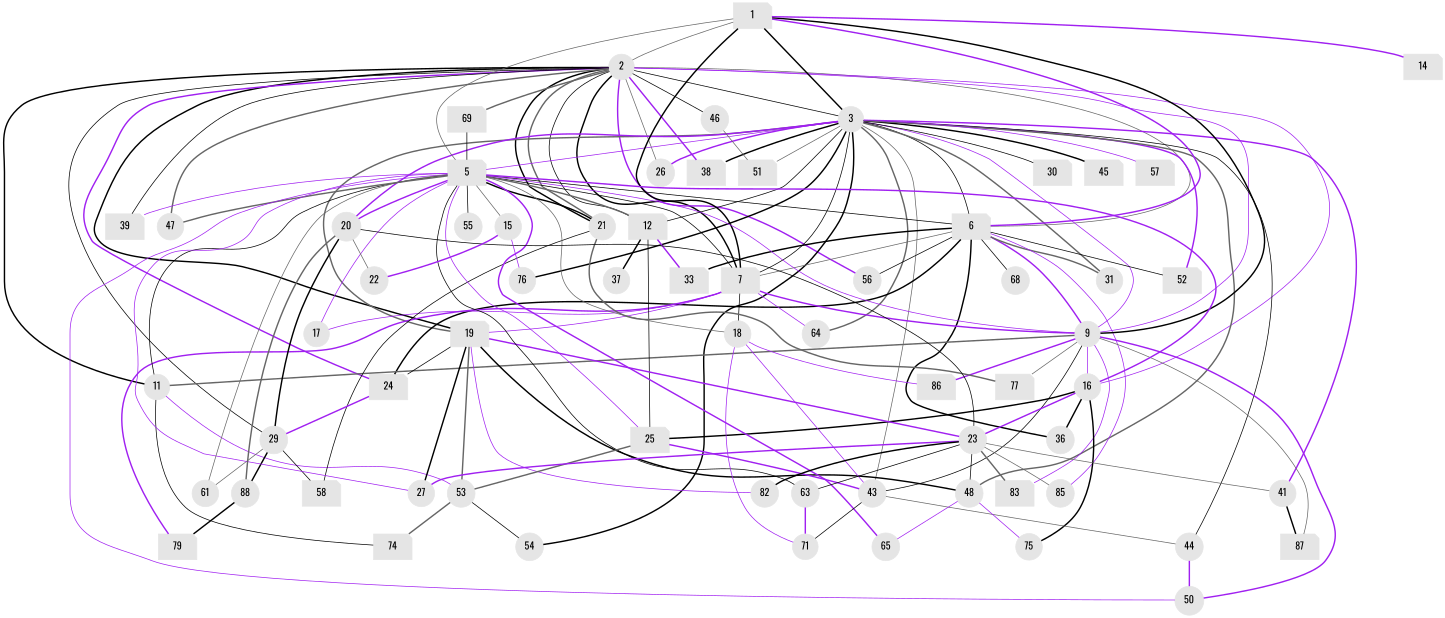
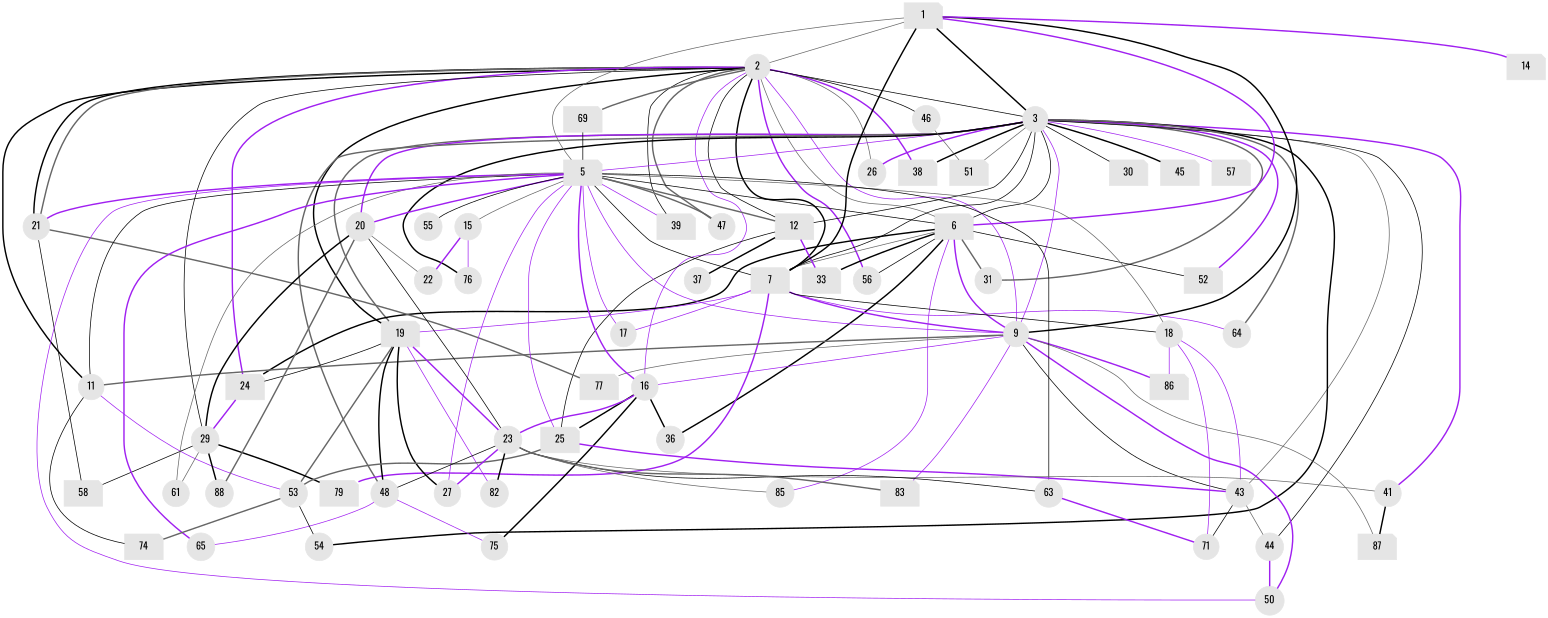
(520, 195) -> (304, 183)
(1016, 281) -> none
(216, 517) -> (270, 462)
